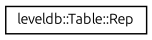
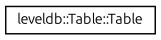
(76, 20) -> (80, 20)
